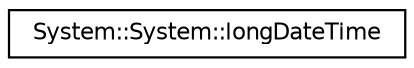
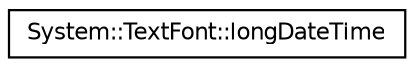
(207, 34) -> (207, 34)
